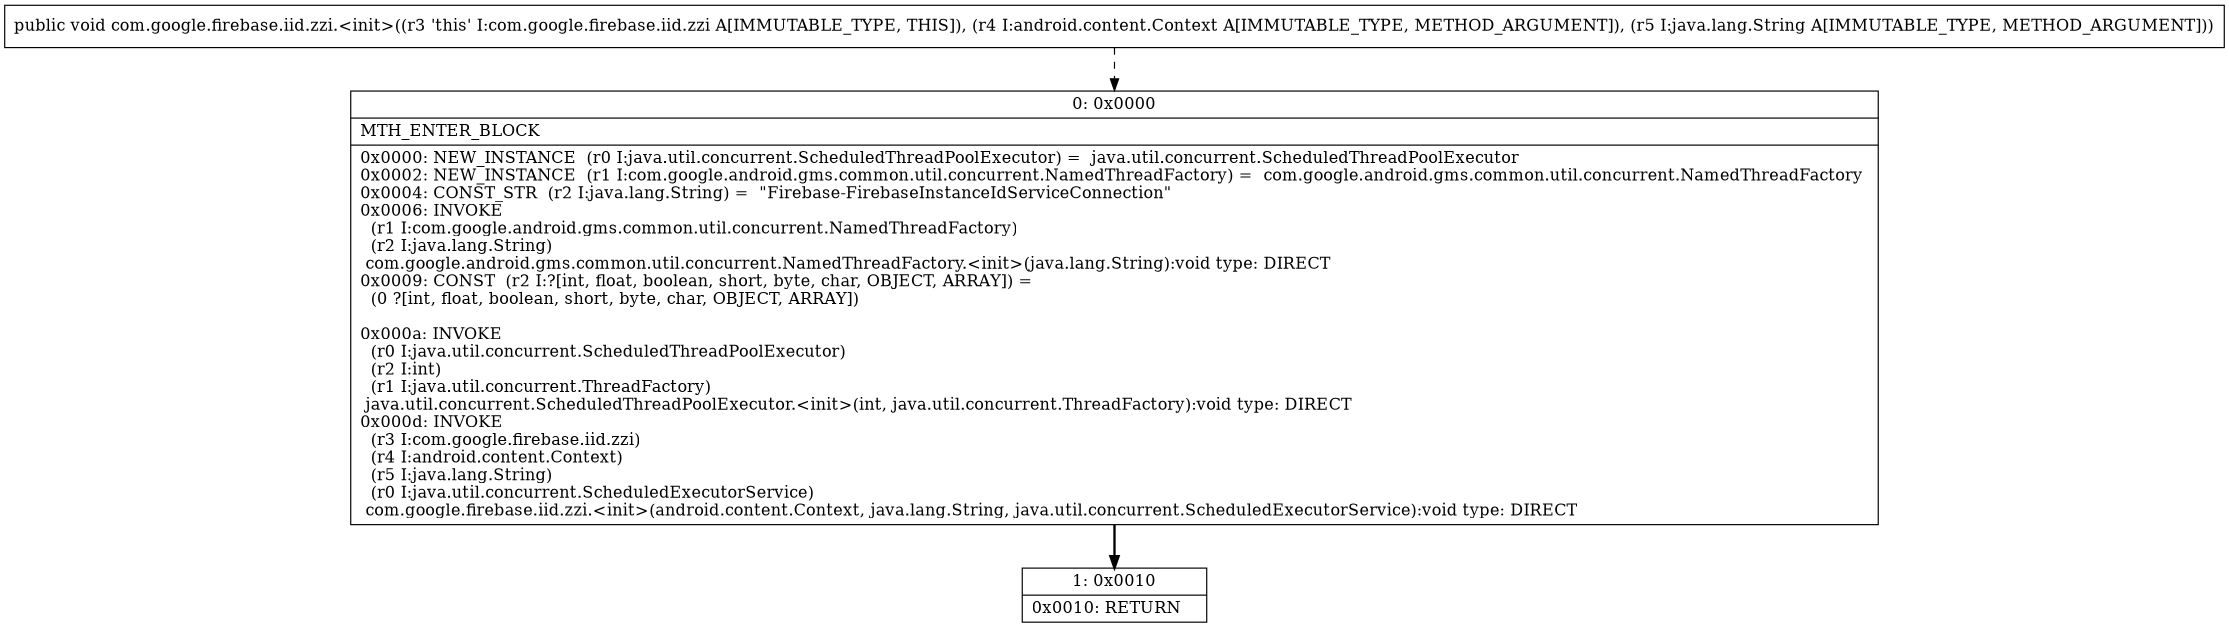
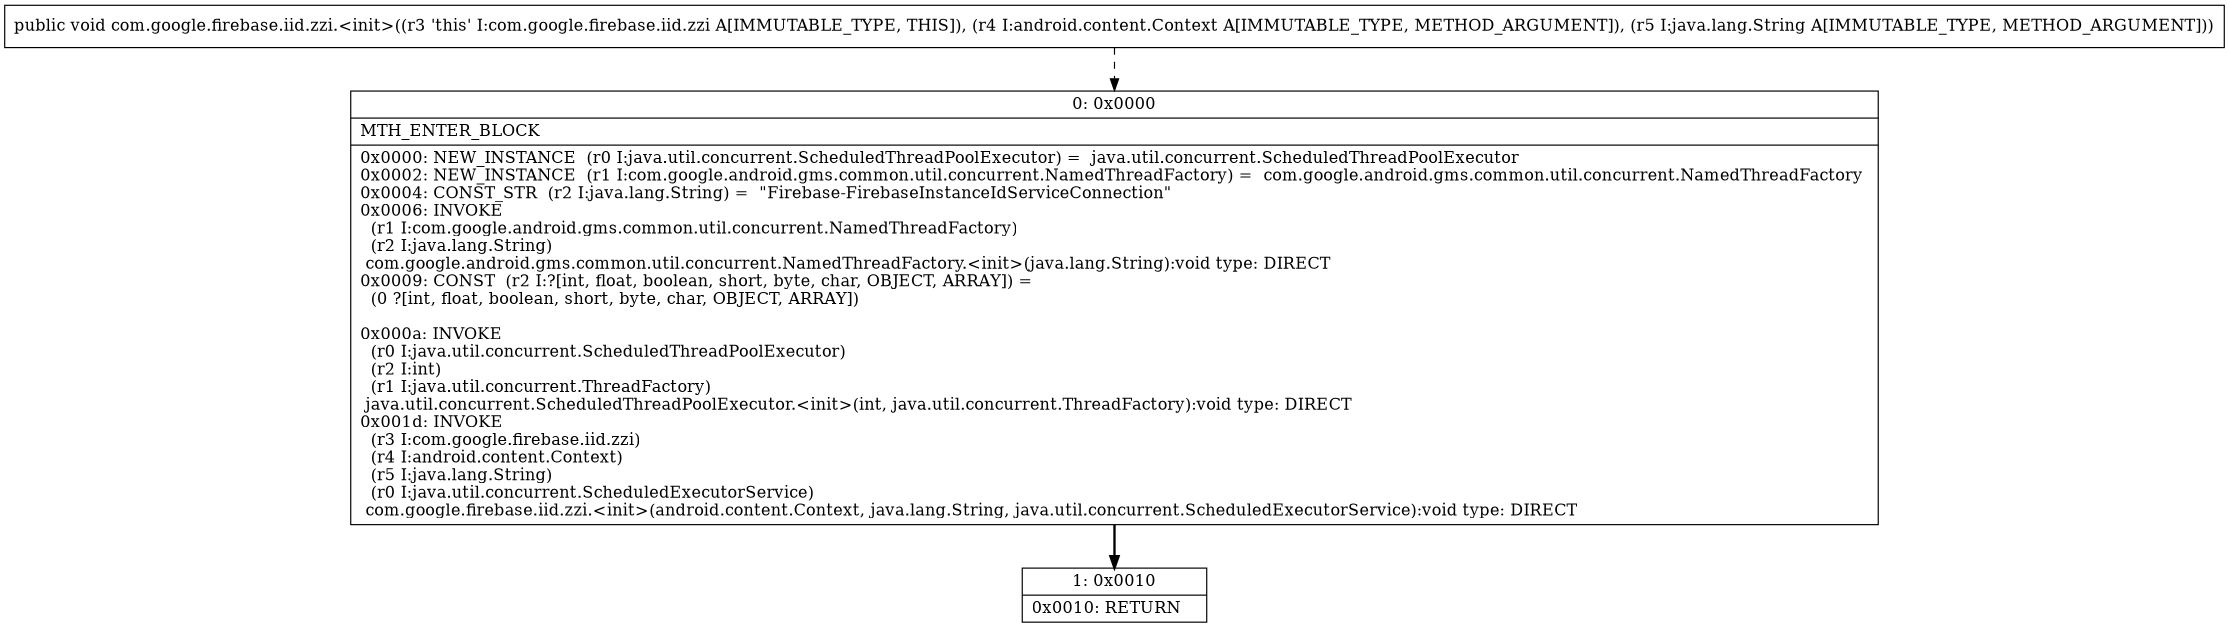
(437, 422) -> (437, 422)
